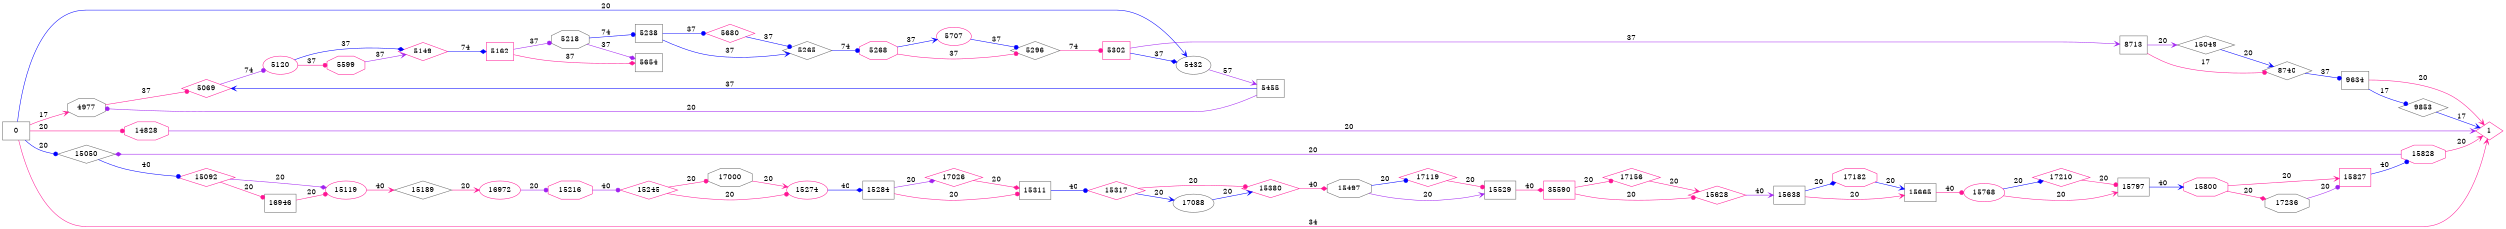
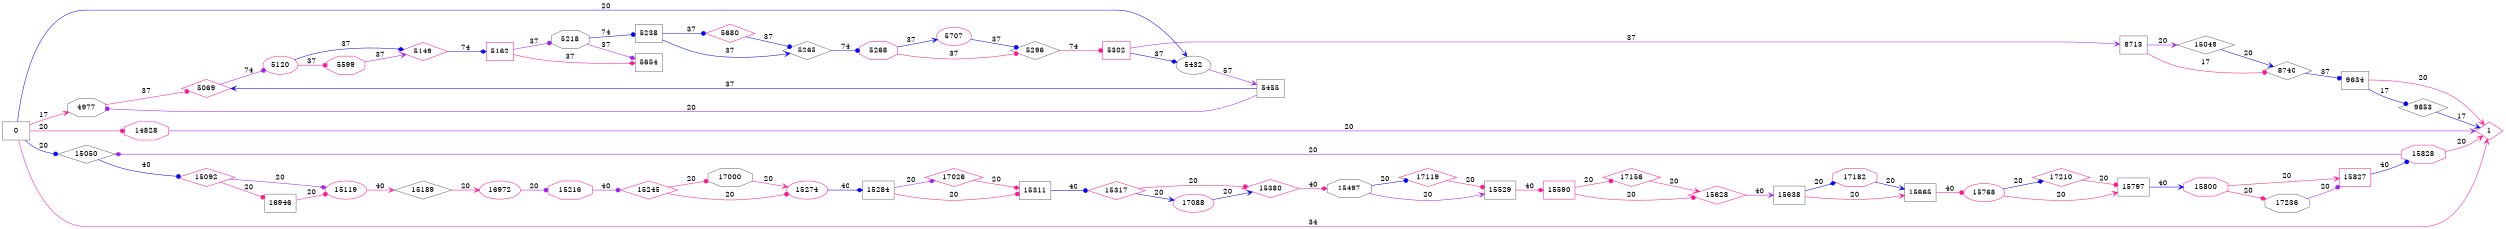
(1559, 190) -> (1559, 190)
(1194, 203) -> (1194, 203)
